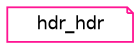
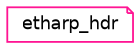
(70, 25) -> (70, 25)
